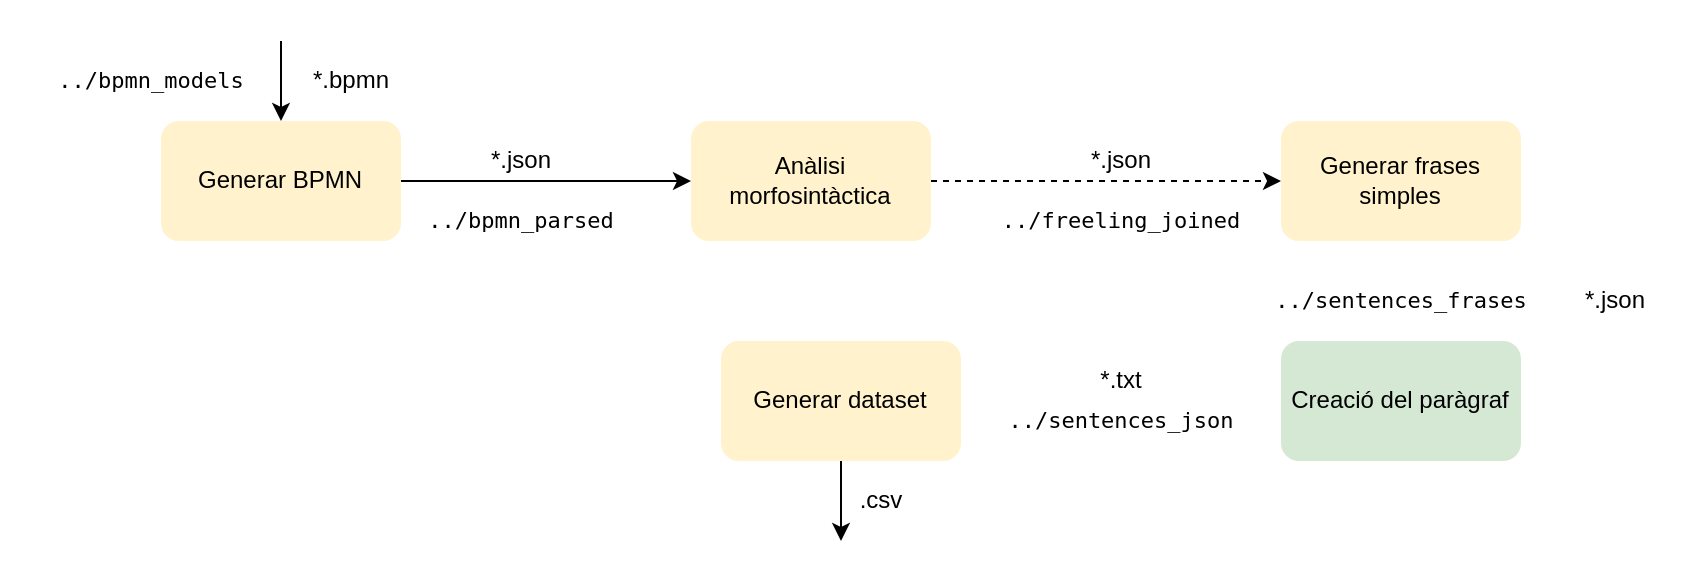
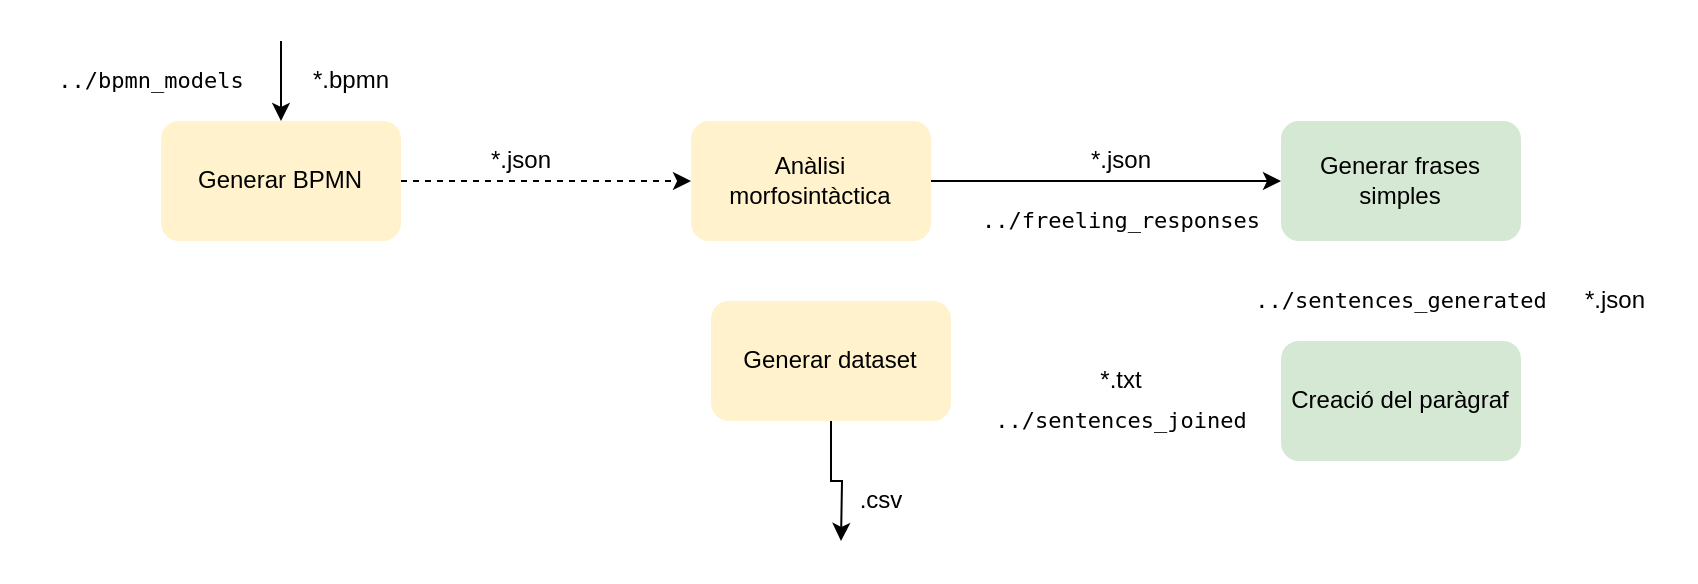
(541, 181) -> (541, 181)
(1100, 181) -> (1100, 181)
(1401, 181) -> (1401, 181)
(521, 221) -> none
(1122, 221) -> (1122, 221)
(1402, 301) -> (1402, 301)
(841, 401) -> (831, 361)
(1122, 421) -> (1122, 421)
